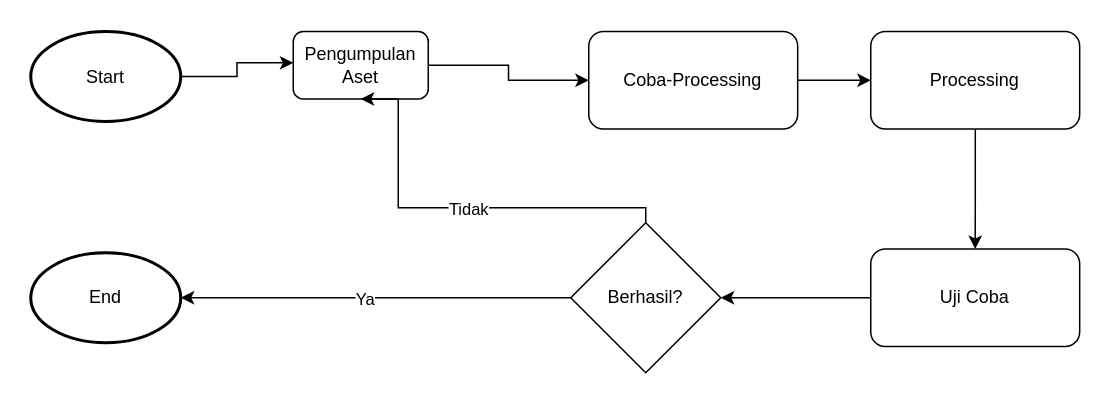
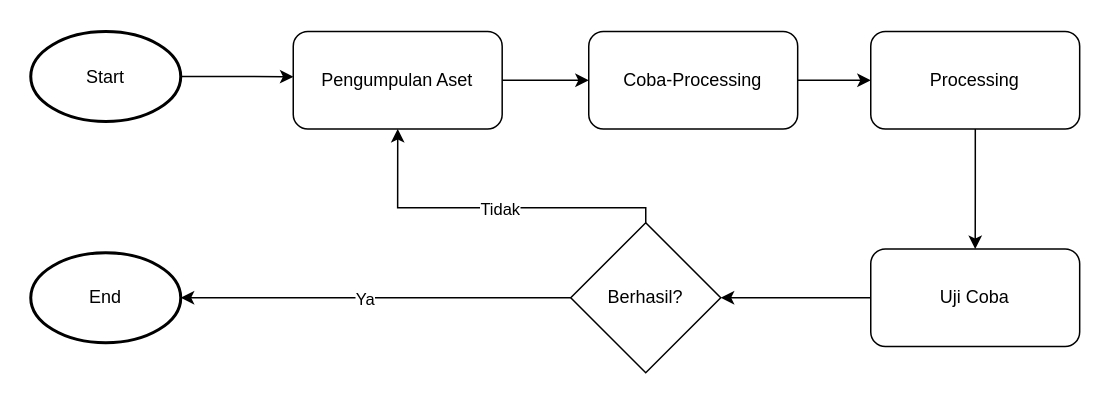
(361, 65) -> (398, 80)
